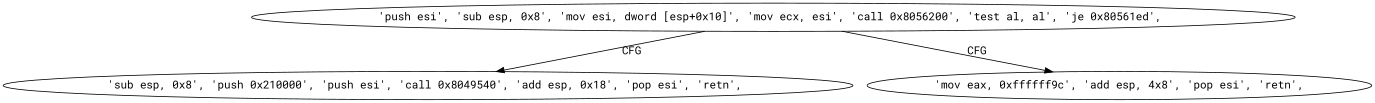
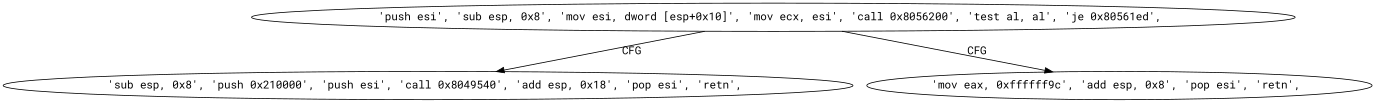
(1119, 86) -> (1119, 86)
